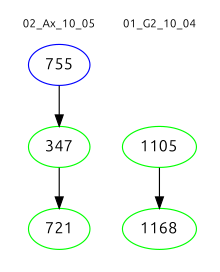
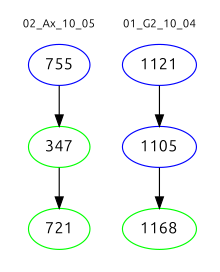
none -> (159, 65)
(159, 147) -> (159, 147)
